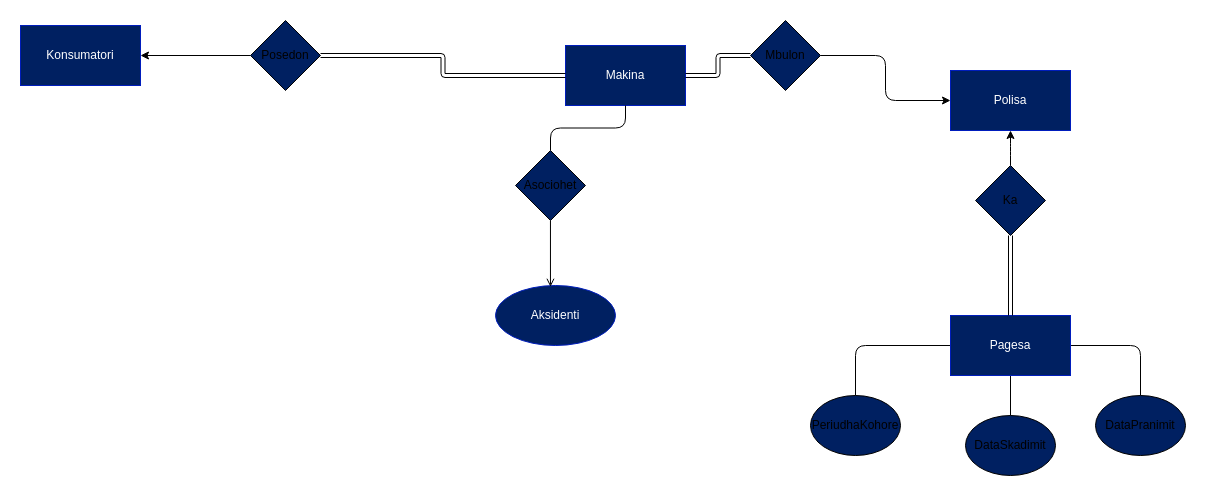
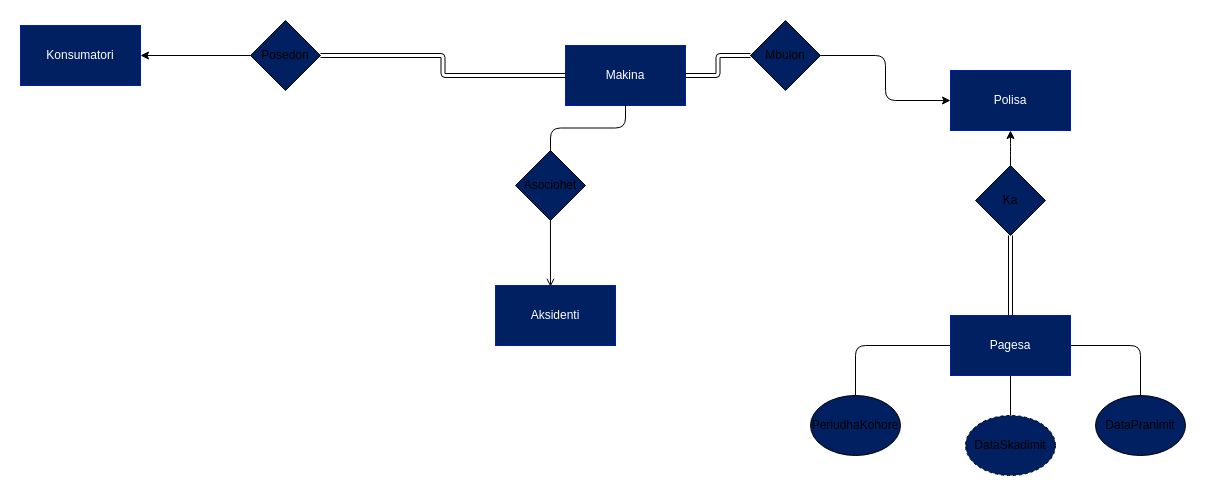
(556, 316) -> (556, 316)
(1011, 446) -> (1011, 446)
